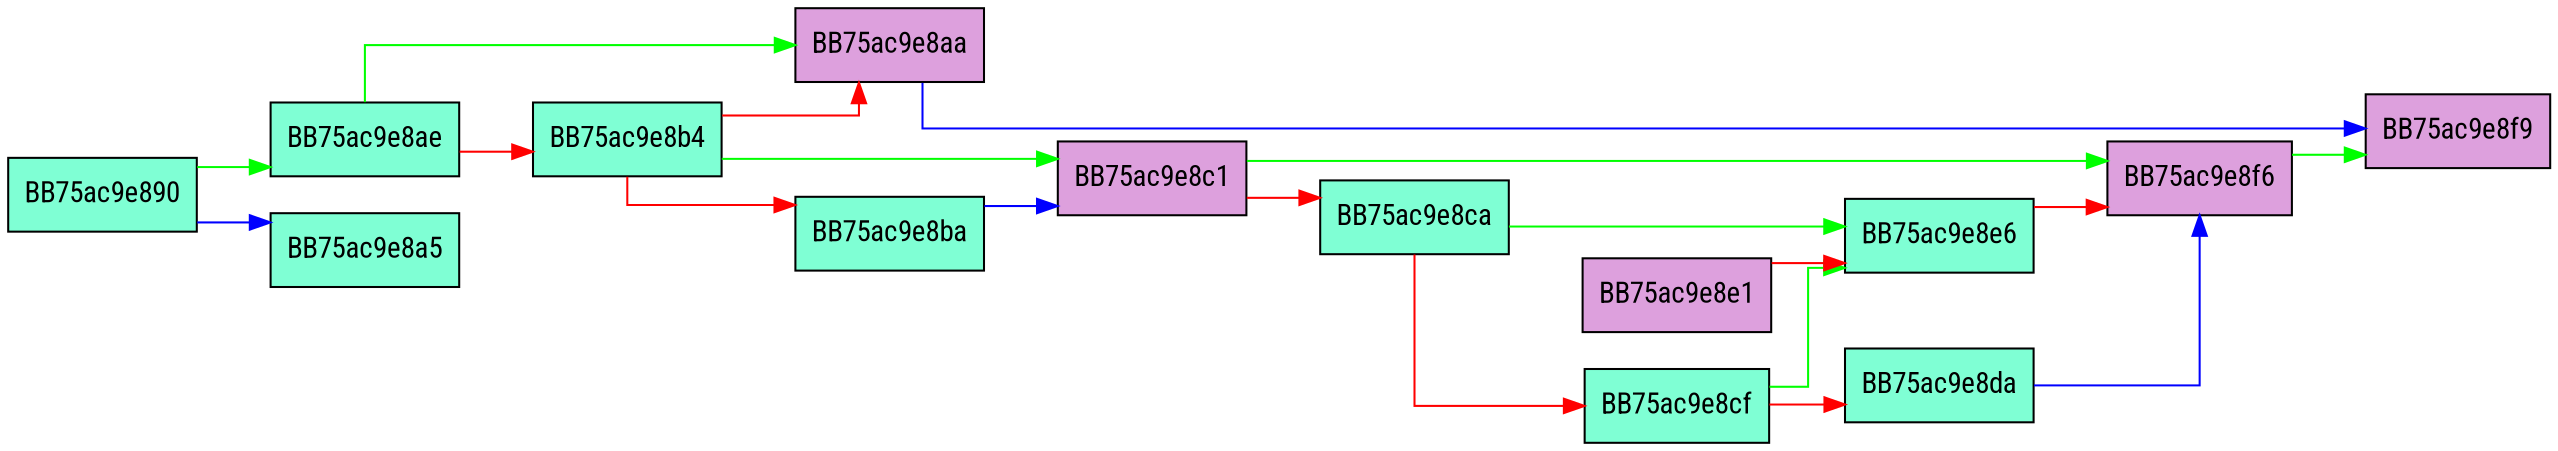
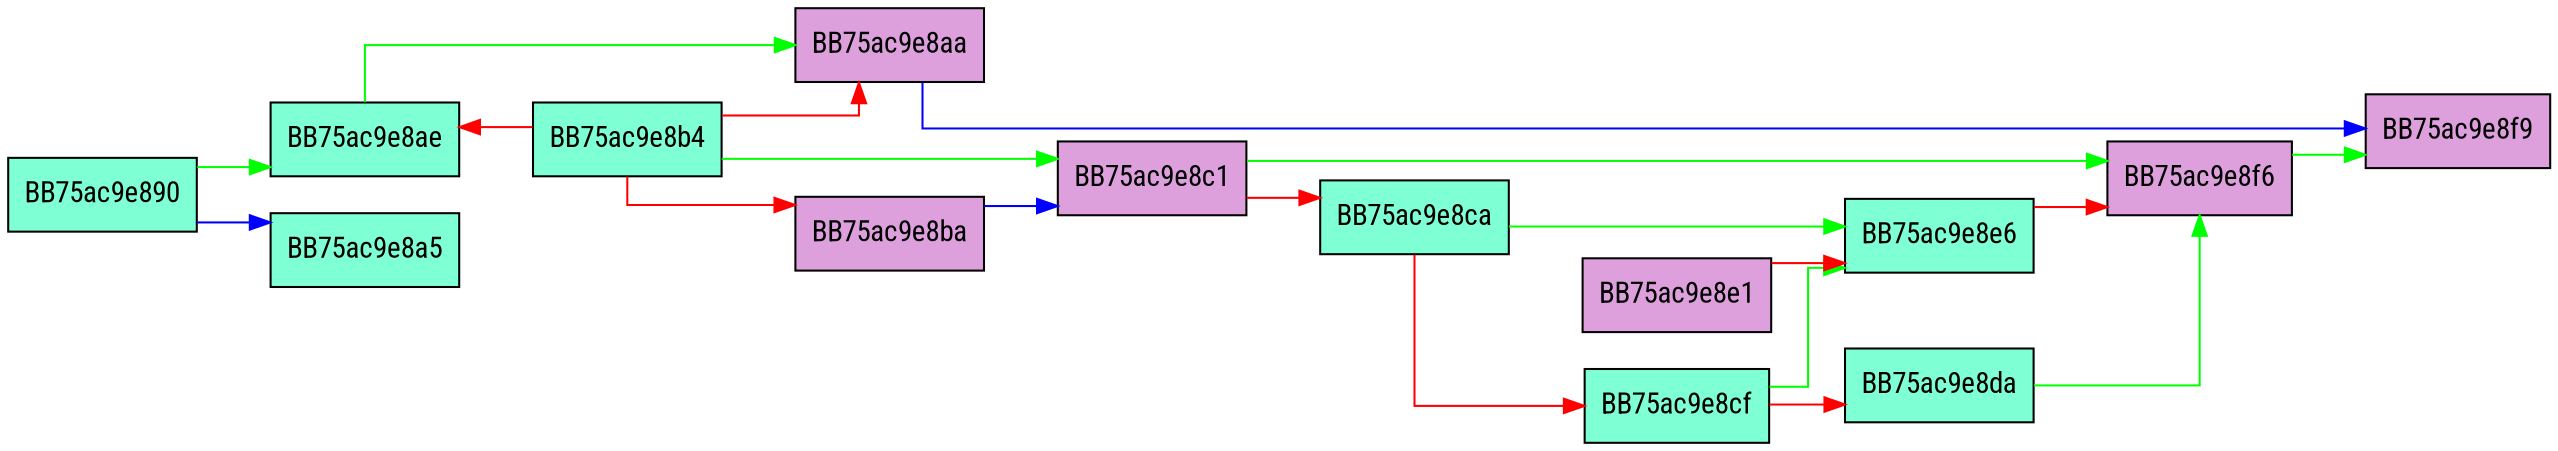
(486, 152) -> (506, 127)
(890, 234) -> (890, 234)
(2192, 385) -> (2192, 385)
